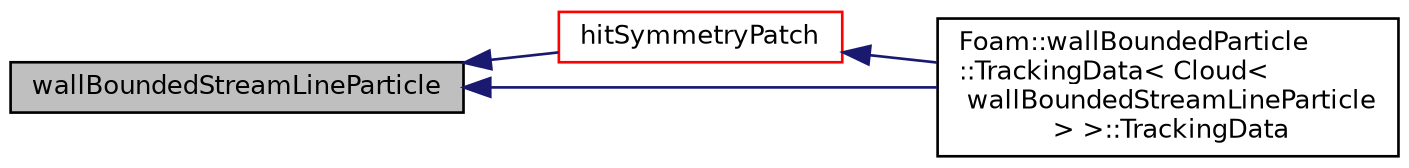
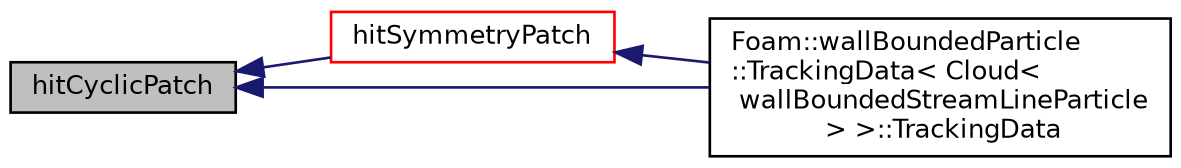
(237, 87) -> (123, 87)
